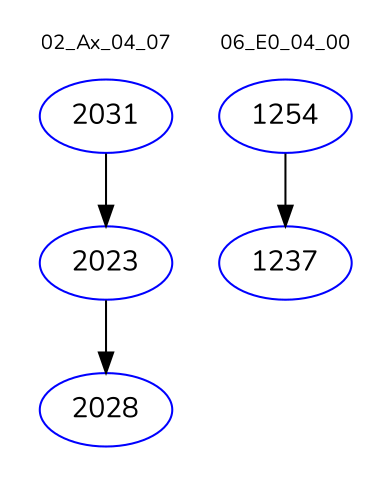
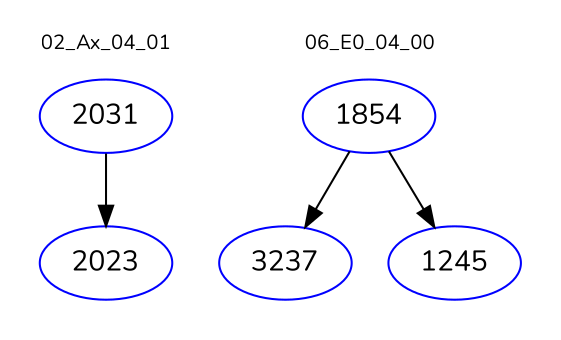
(106, 44) -> (106, 44)
(285, 116) -> (369, 116)
(285, 263) -> (285, 263)
none -> (455, 263)
(106, 410) -> none
